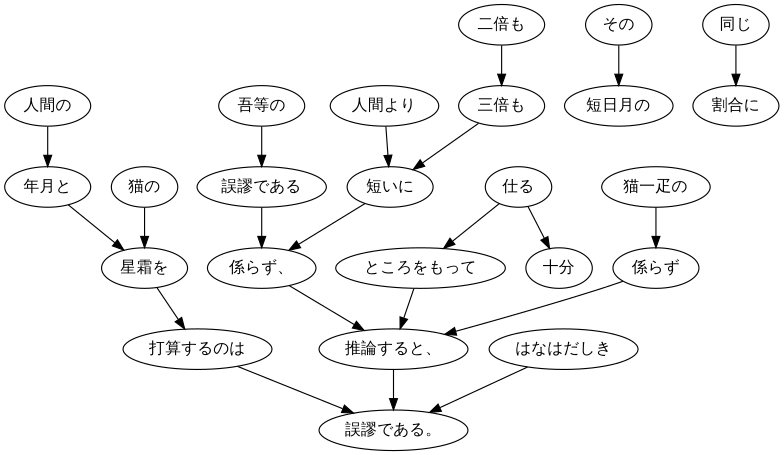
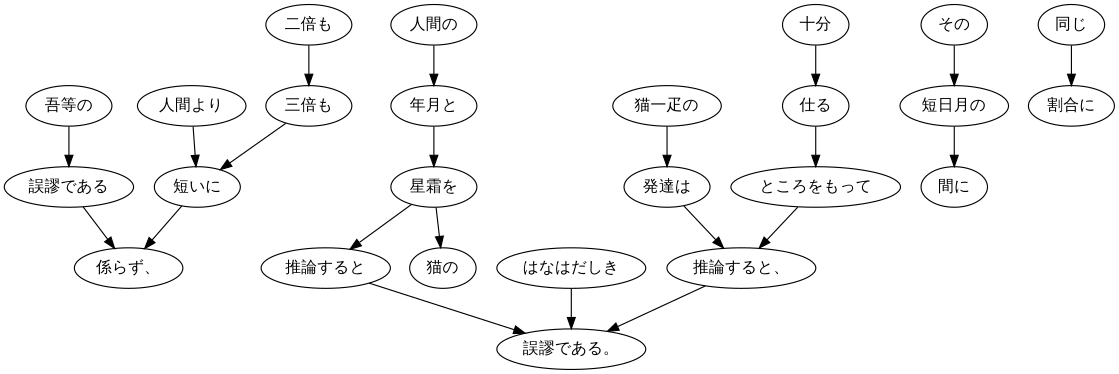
none -> (954, 187)
(145, 222) -> (438, 222)
(536, 223) -> (816, 60)
(656, 268) -> (667, 187)
(322, 305) -> none
(198, 349) -> (326, 268)
